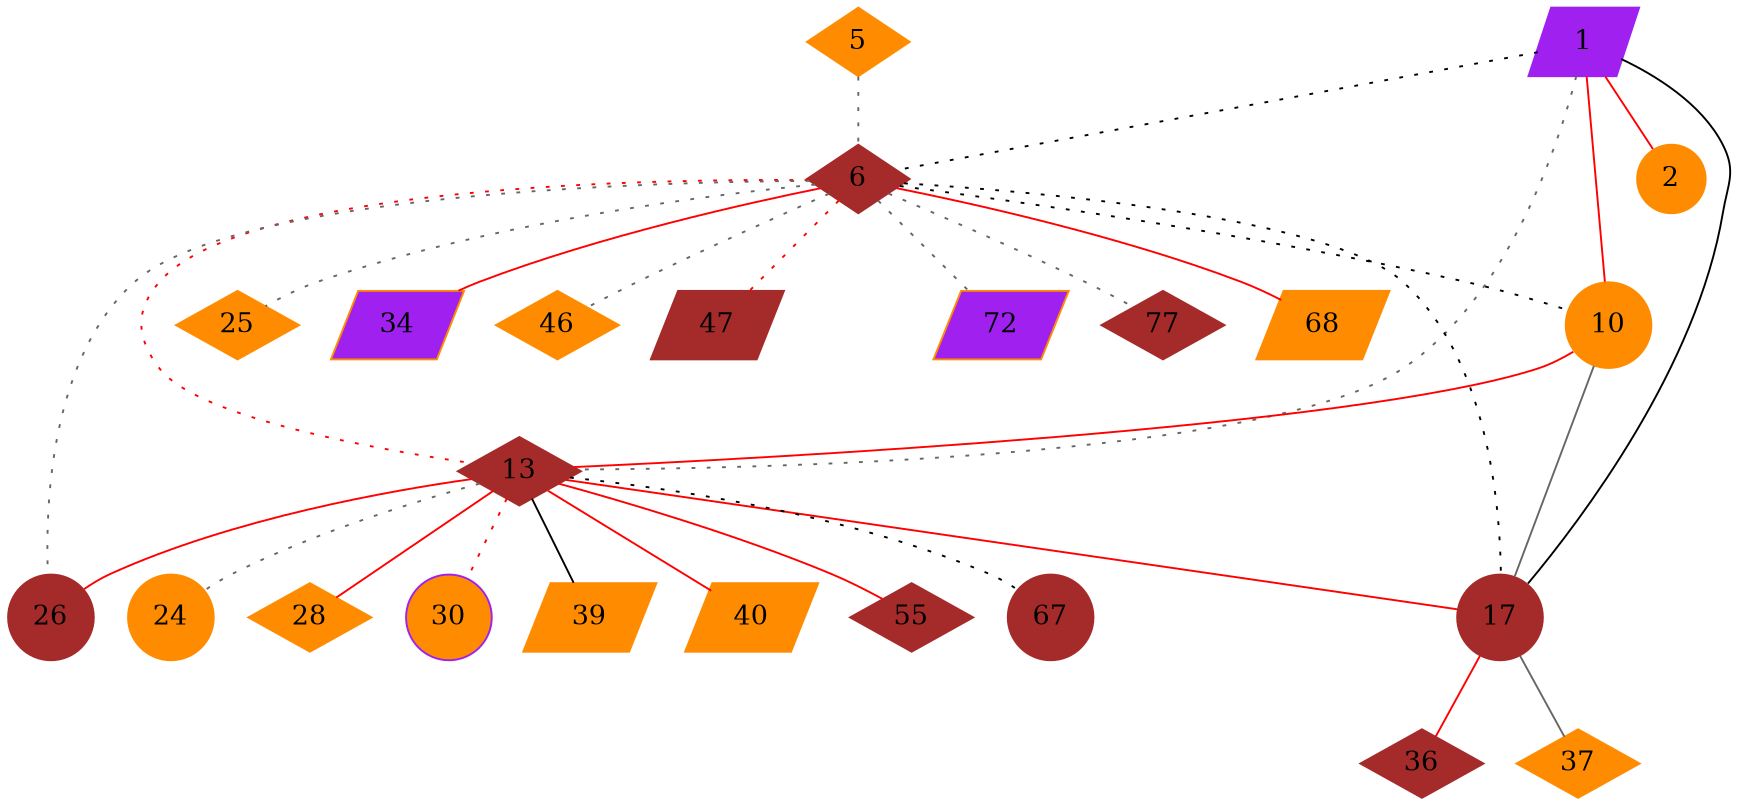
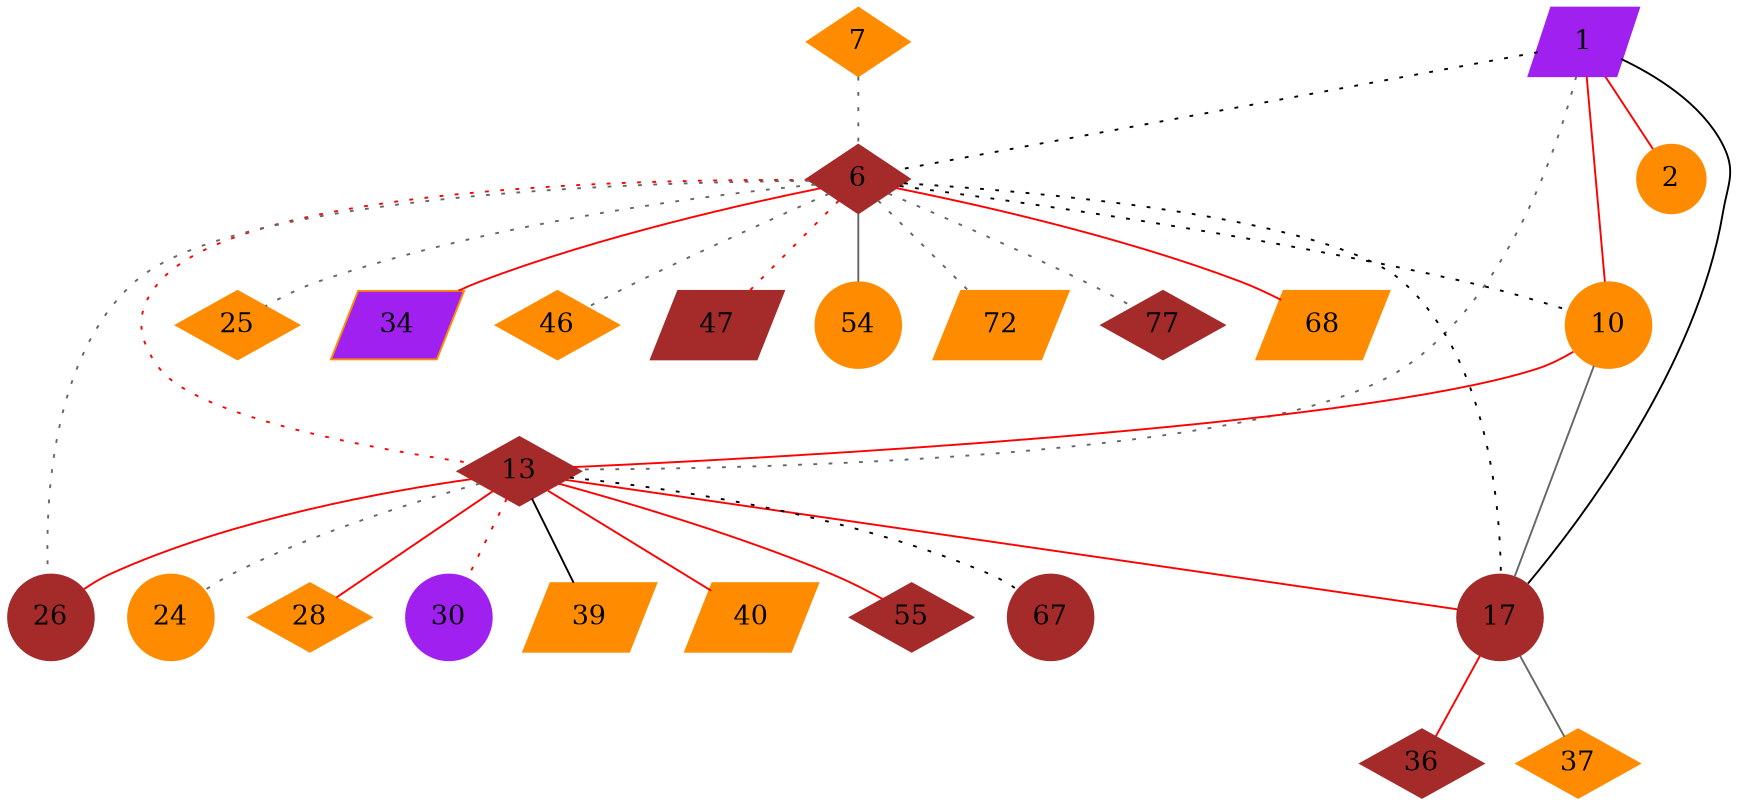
(858, 42) -> (858, 42)
none -> (858, 325)
(1001, 325) -> (1001, 325)
(449, 617) -> (449, 617)
